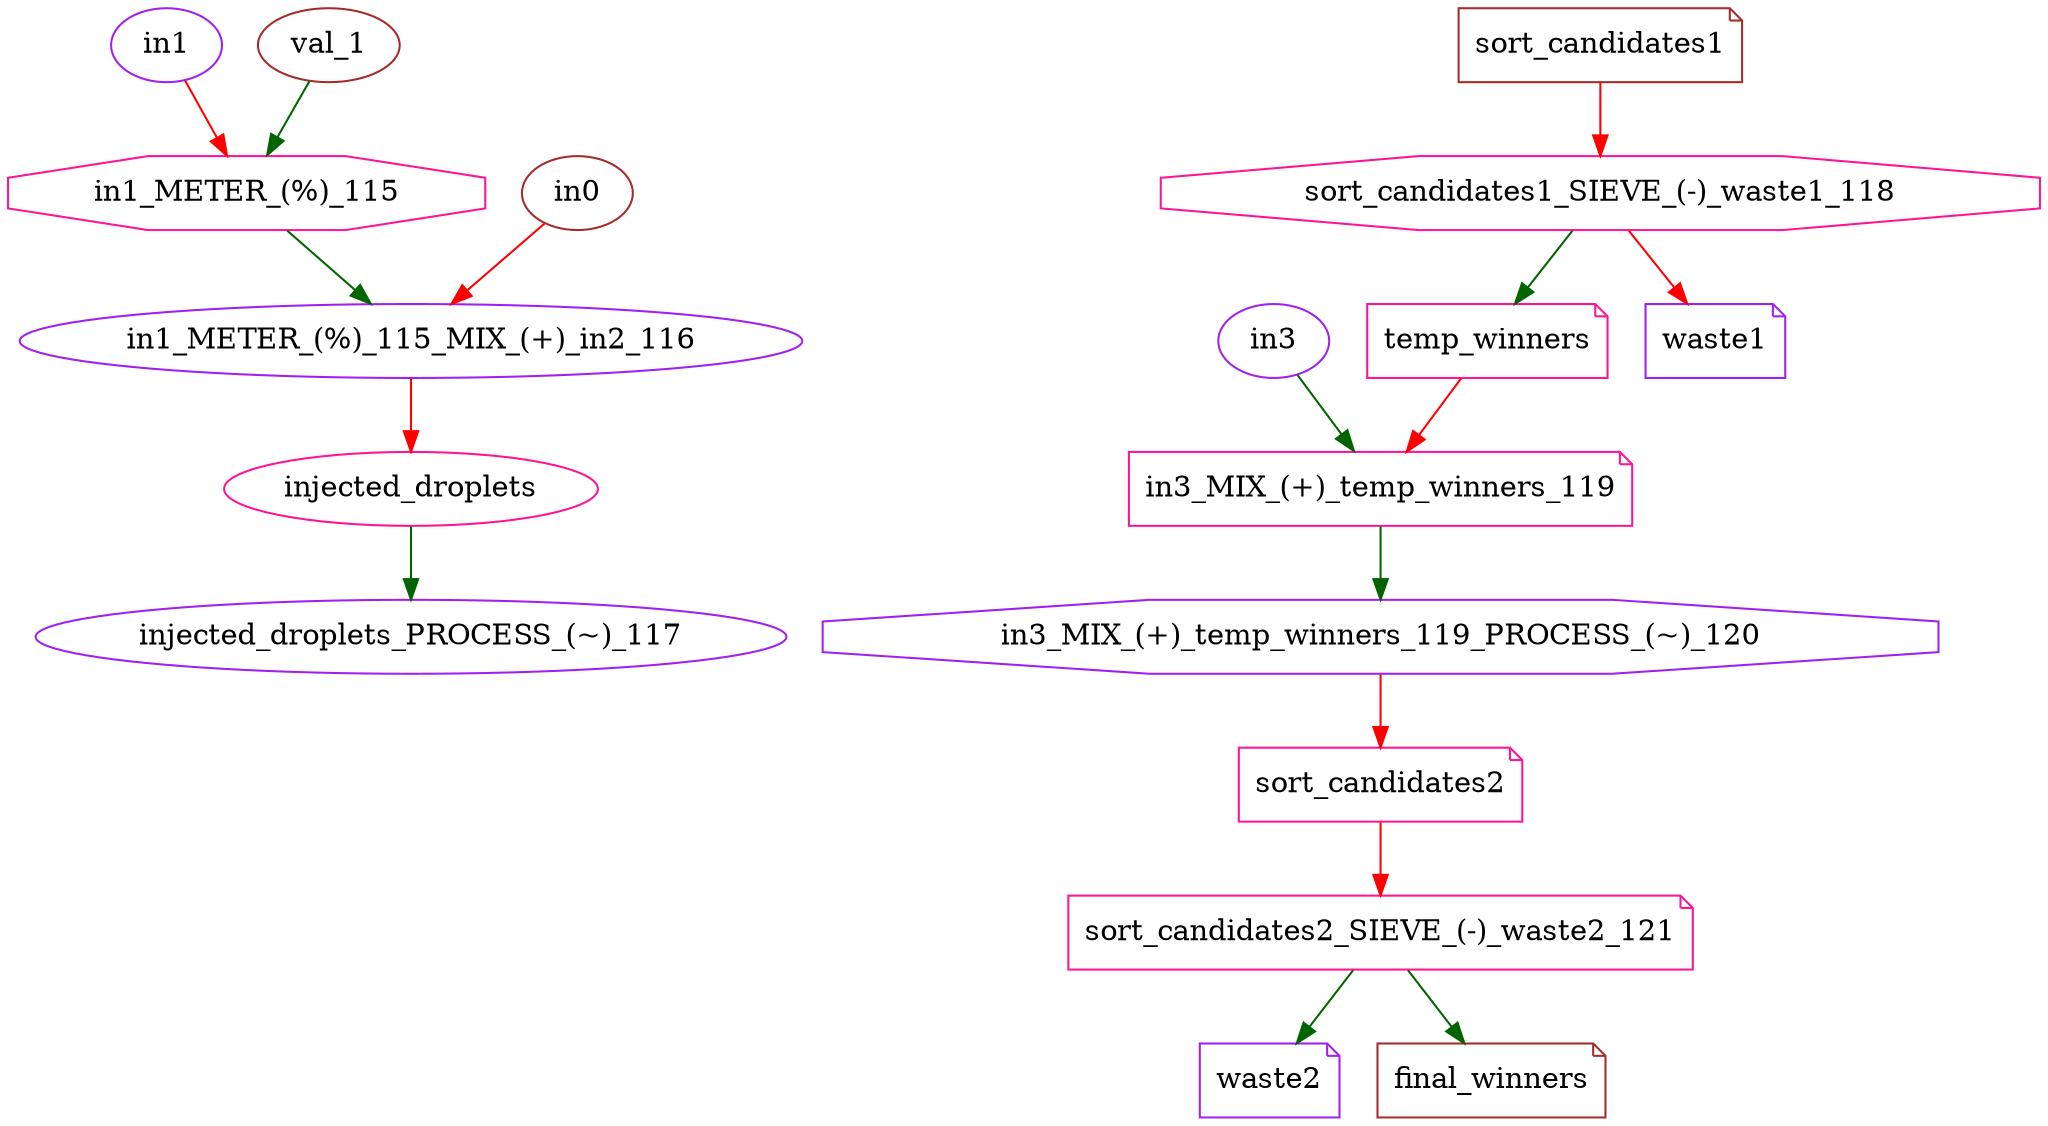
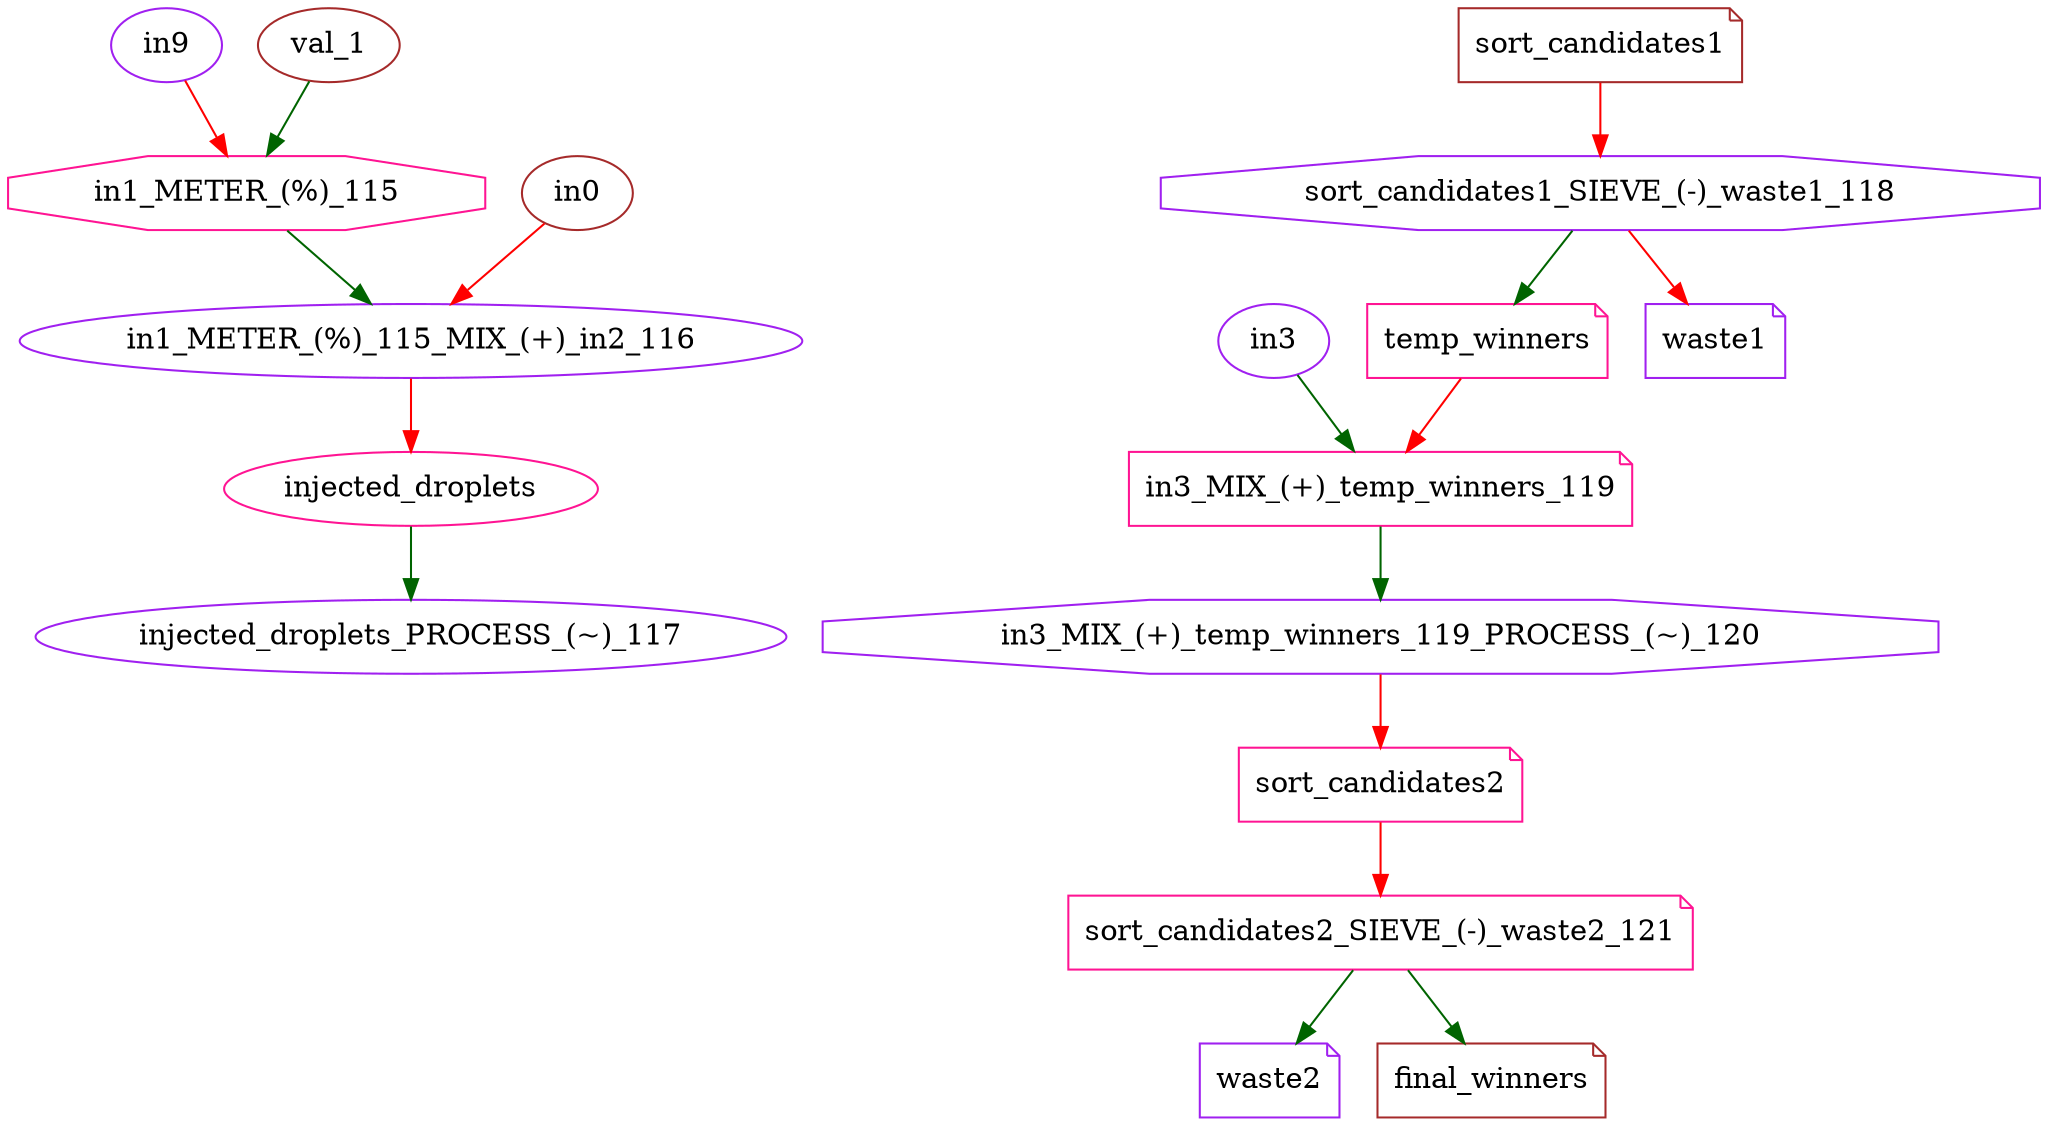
(167, 45) -> (167, 45)
(1600, 193) -> (1600, 193)
